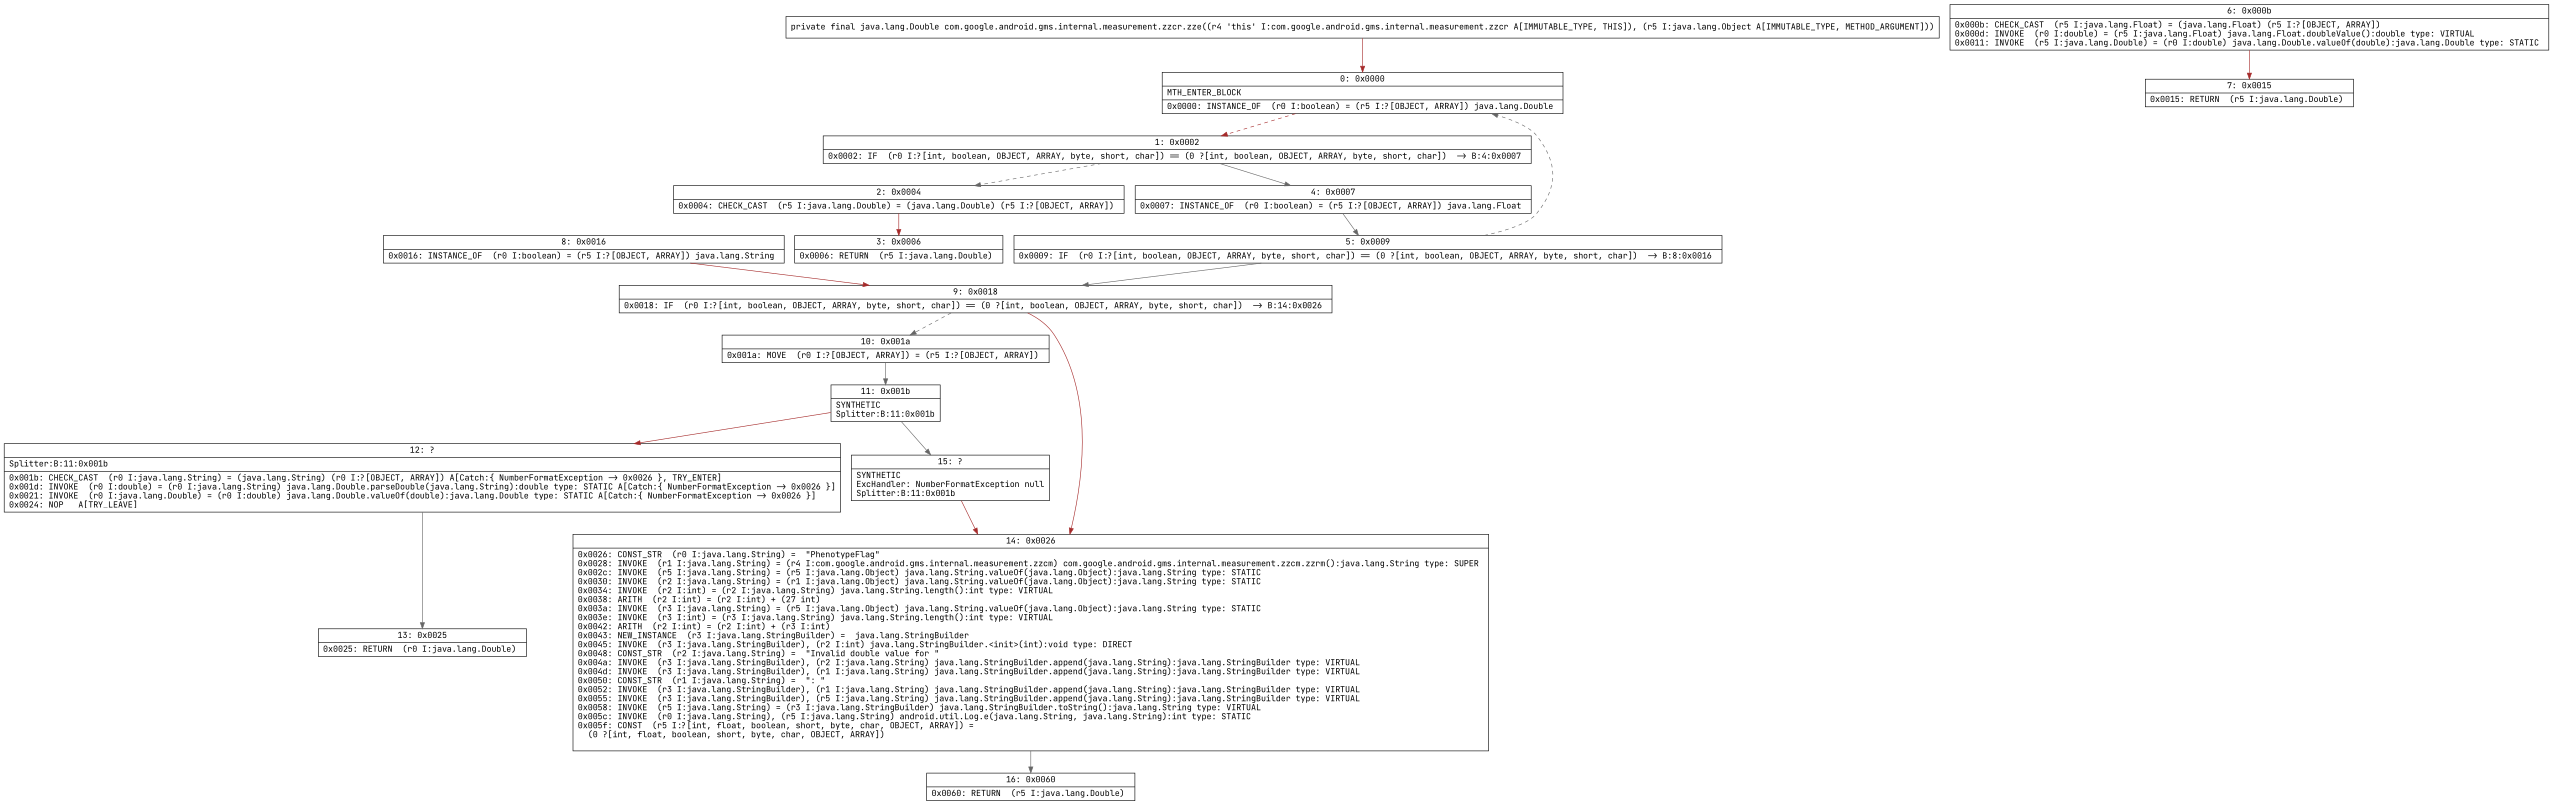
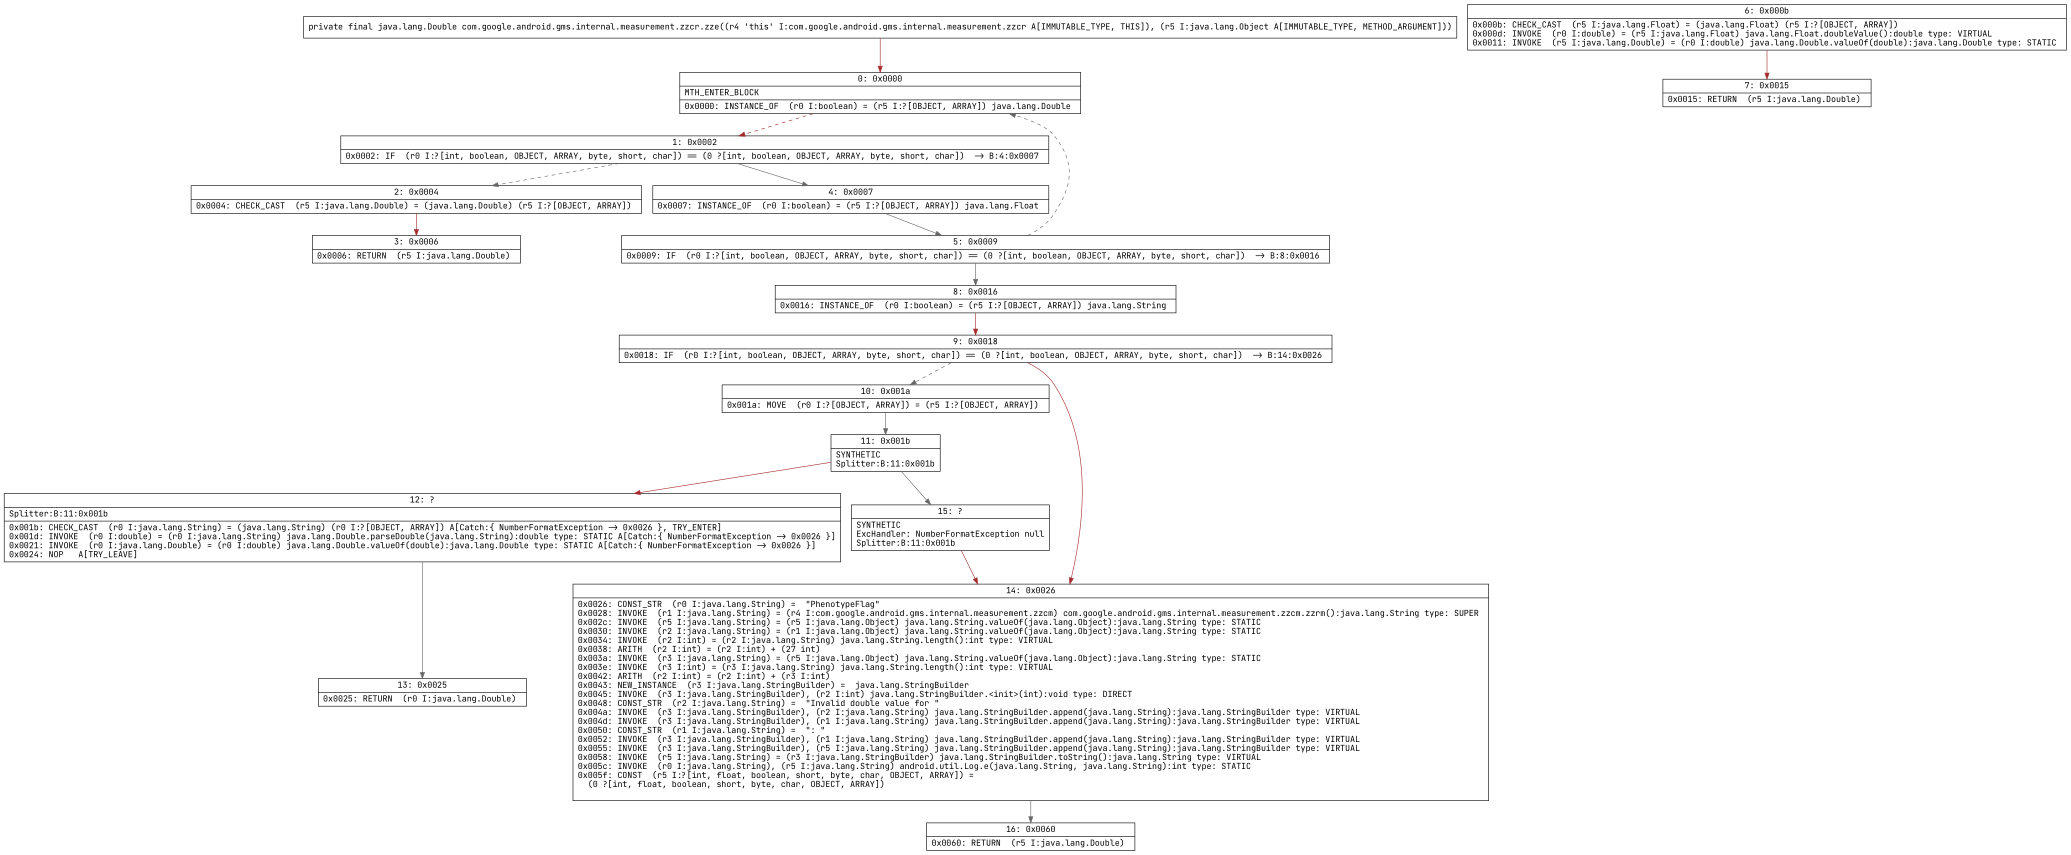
(1175, 274) -> (976, 271)
